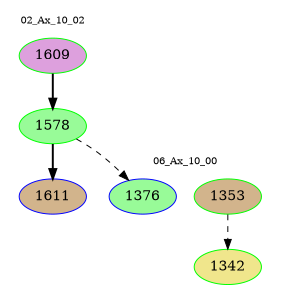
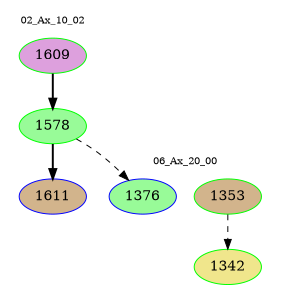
(185, 162) -> (185, 162)
